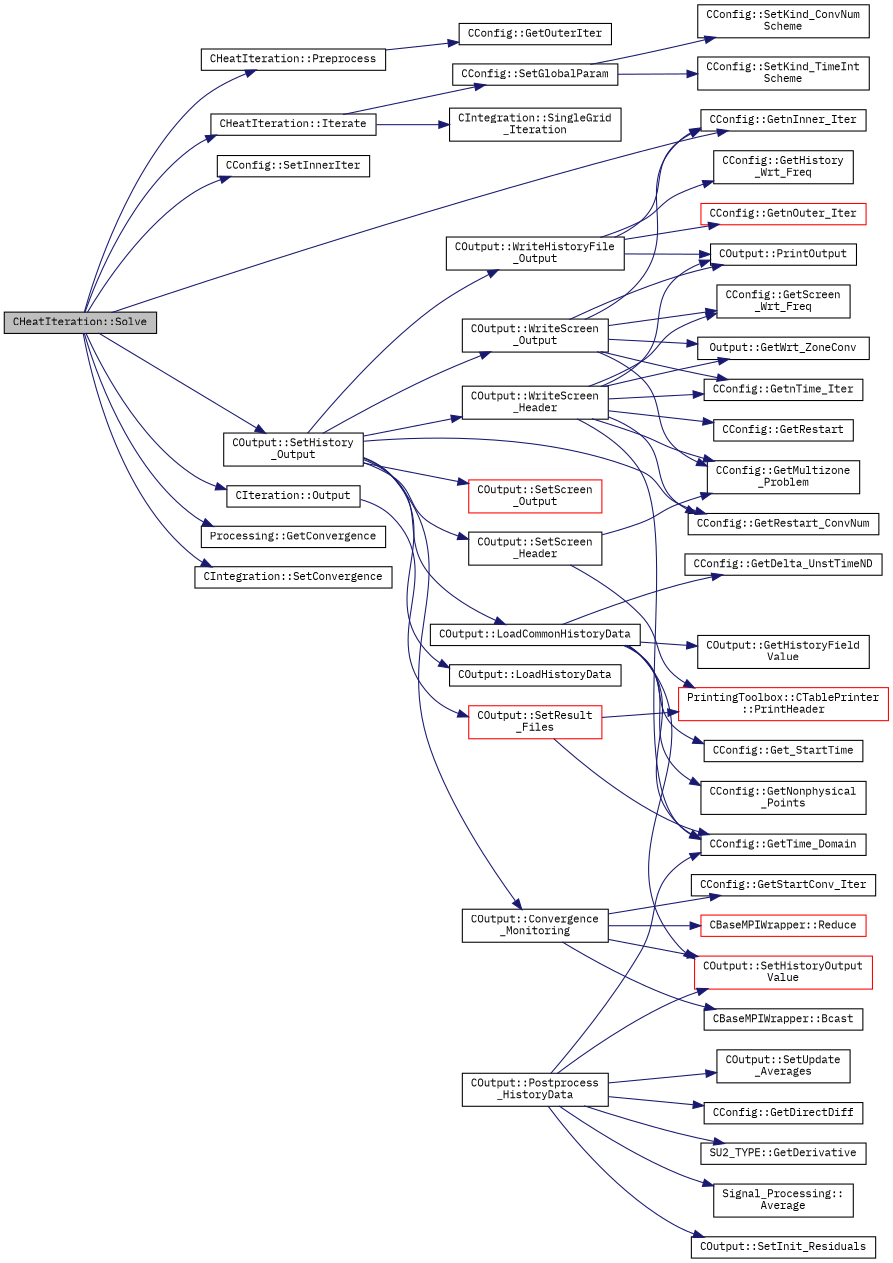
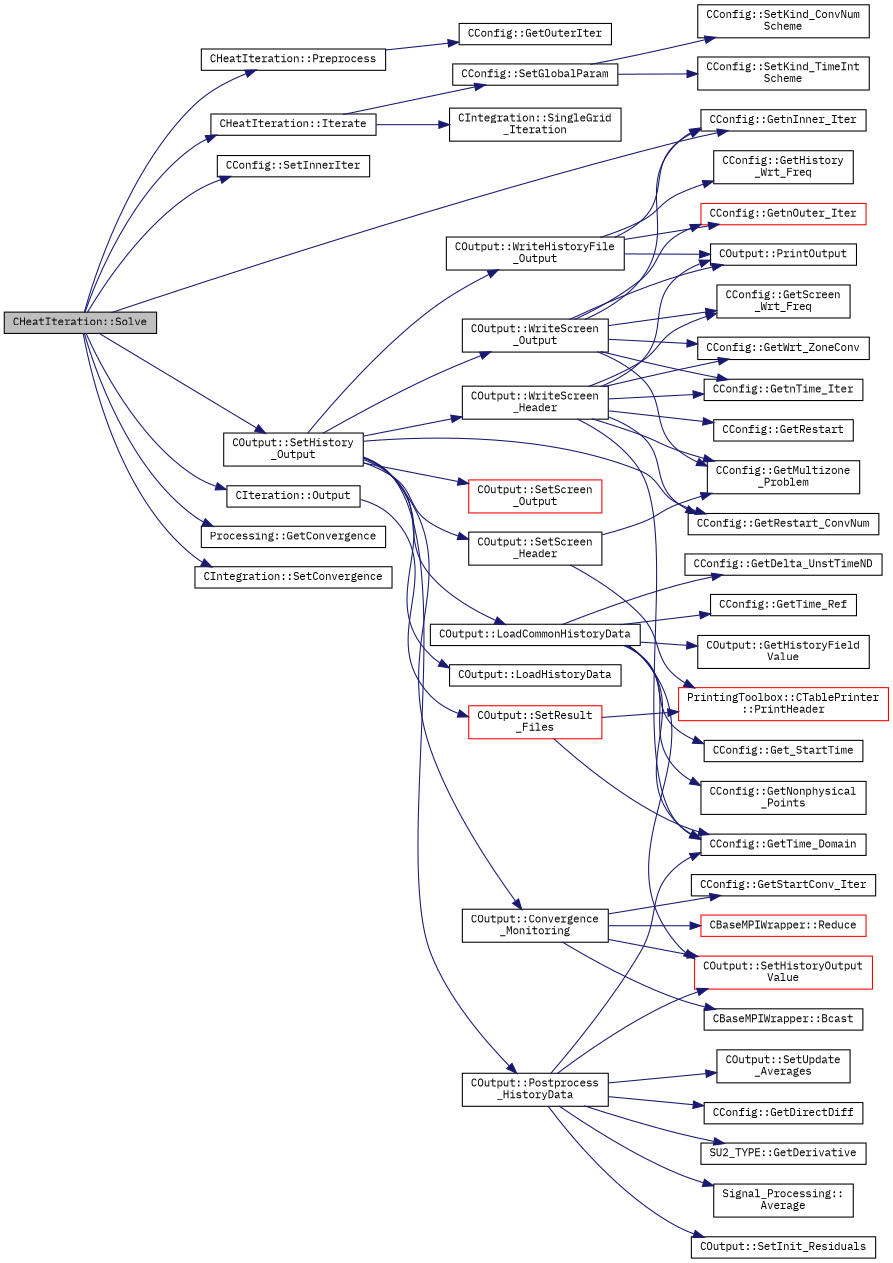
none -> (639, 281)
(784, 348) -> (784, 348)
none -> (784, 605)
none -> (420, 764)
